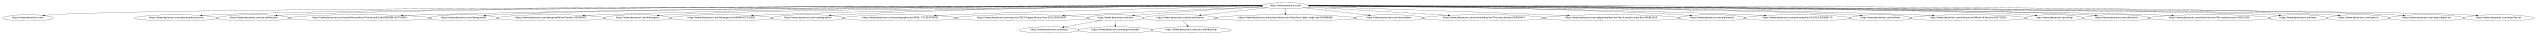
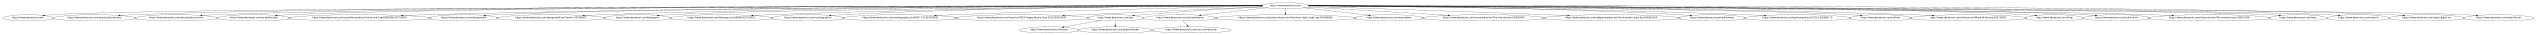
none -> (94, 18)
